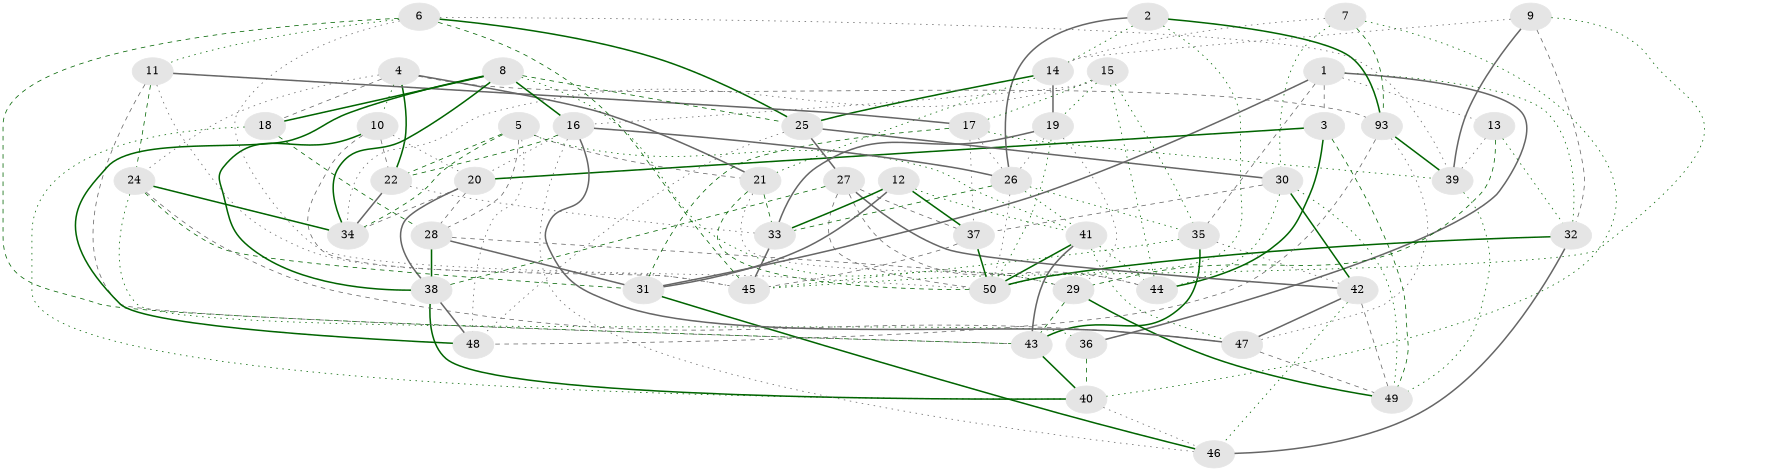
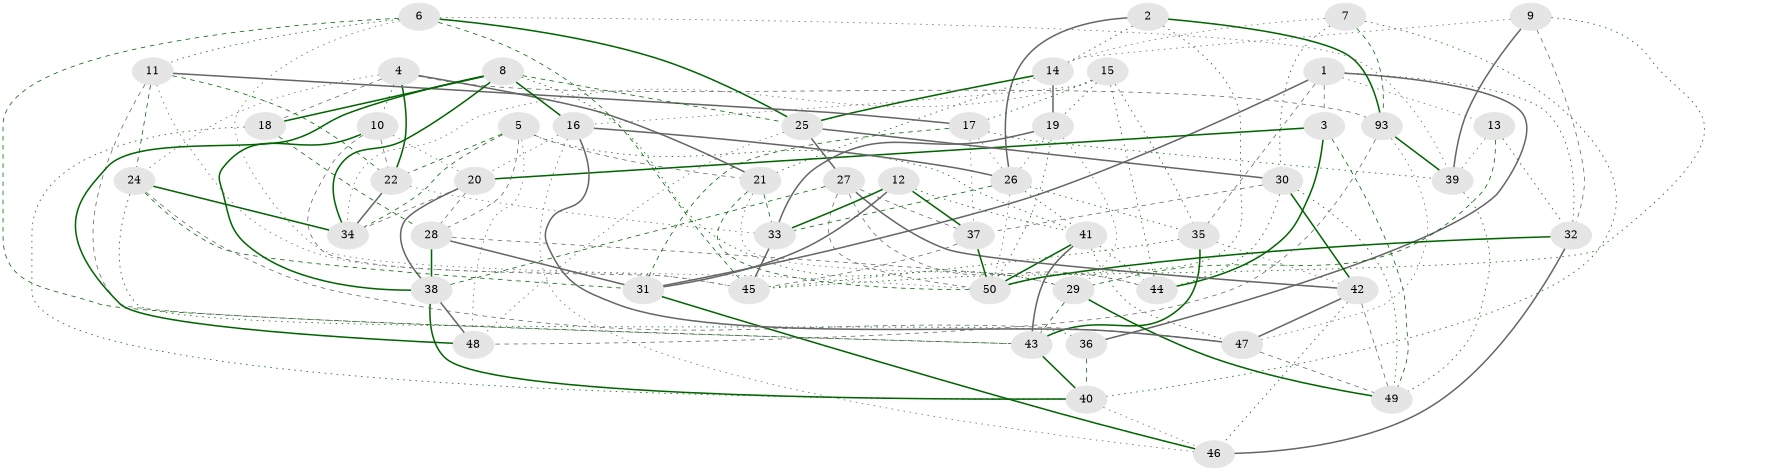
(485, 157) -> (282, 108)
